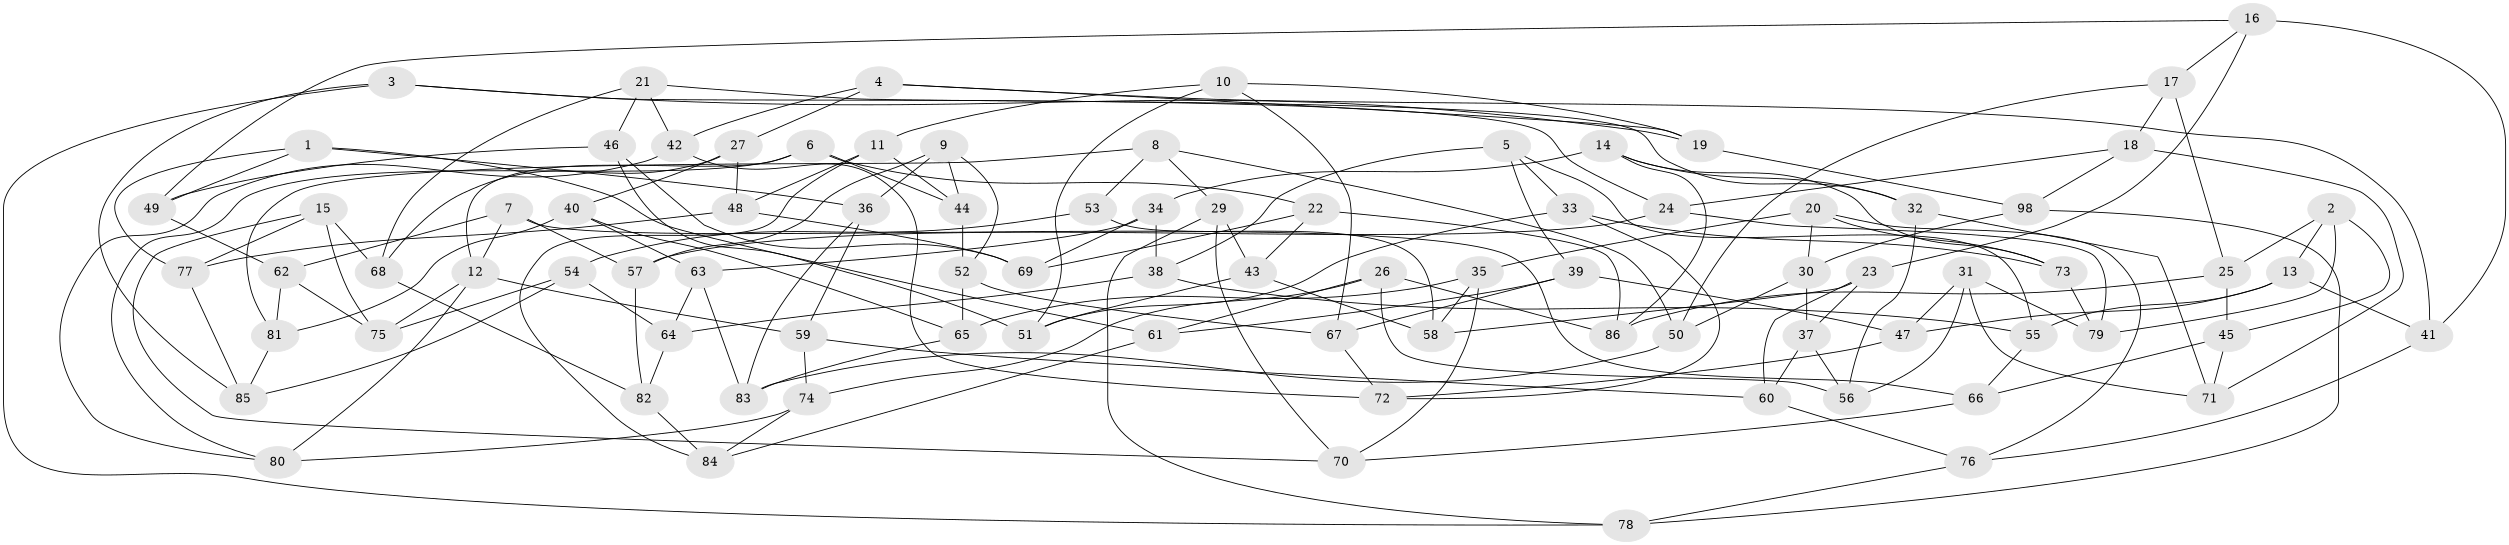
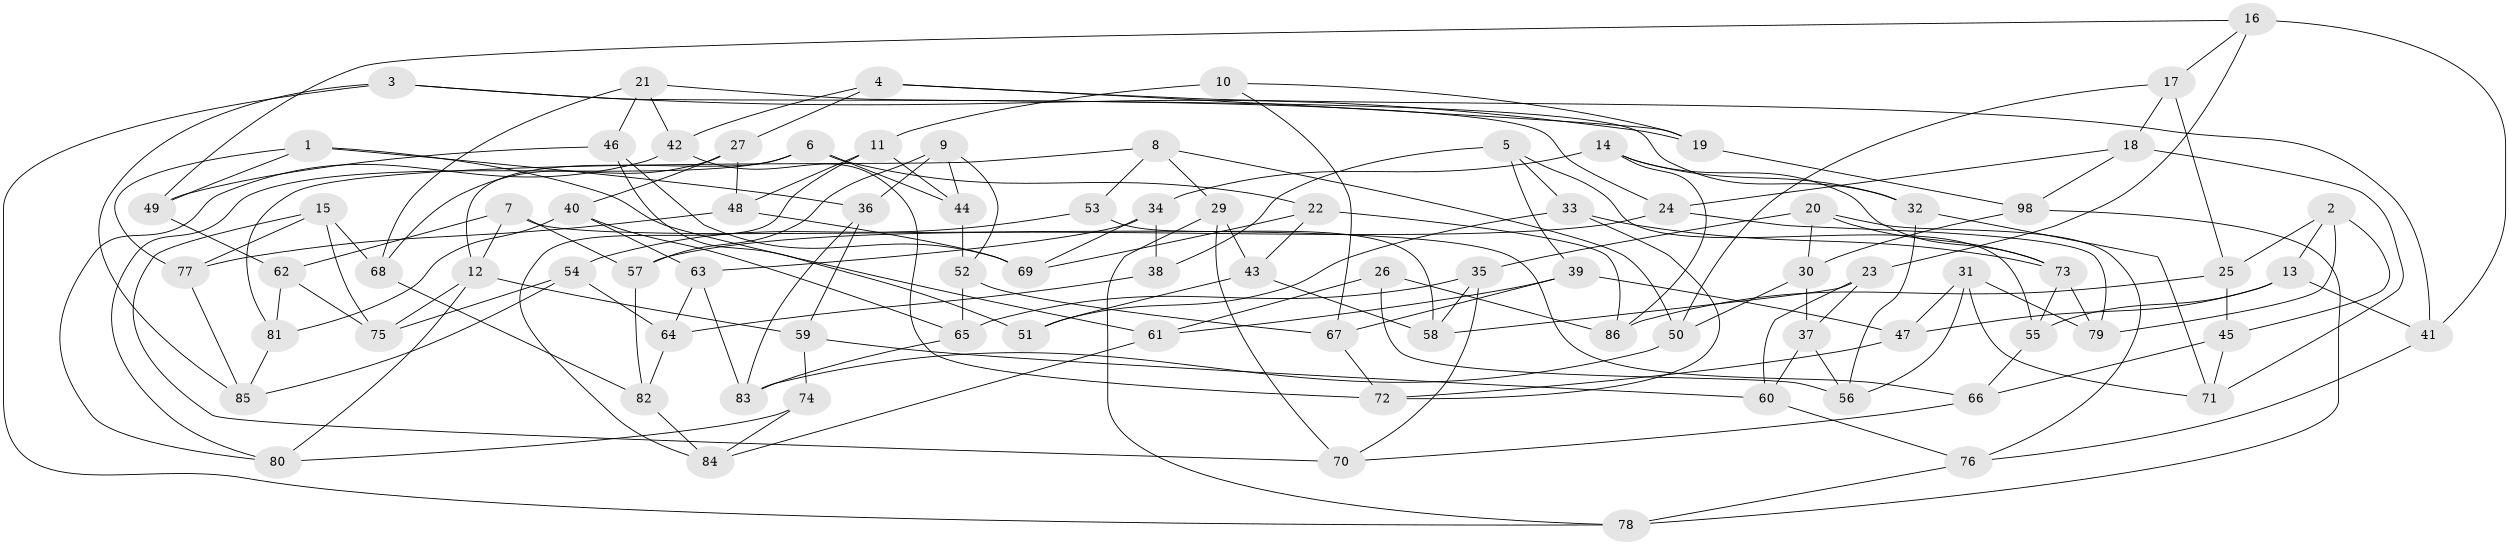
(1072, 174) -> none
(1594, 308) -> (2049, 304)
(1095, 333) -> none
